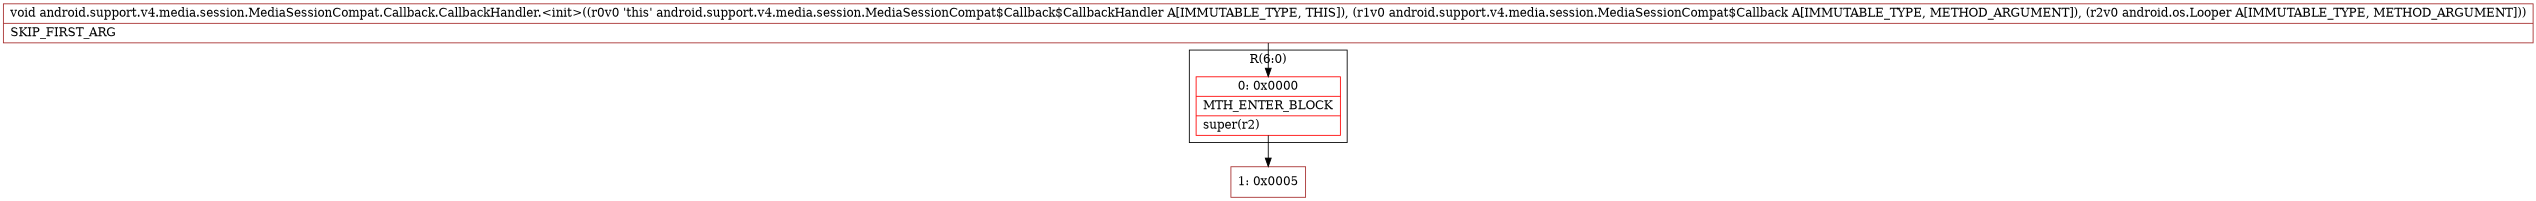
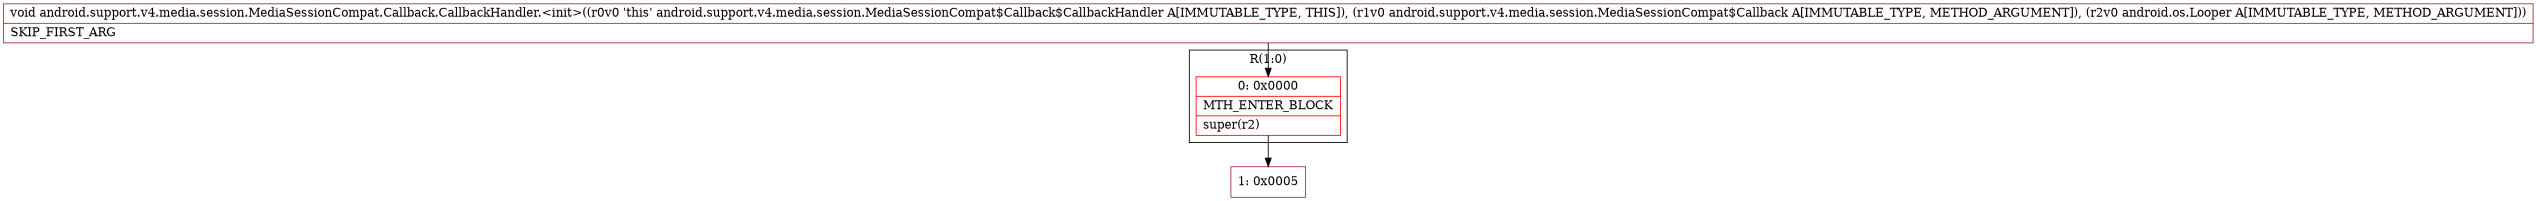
(1268, 60) -> (1268, 60)
